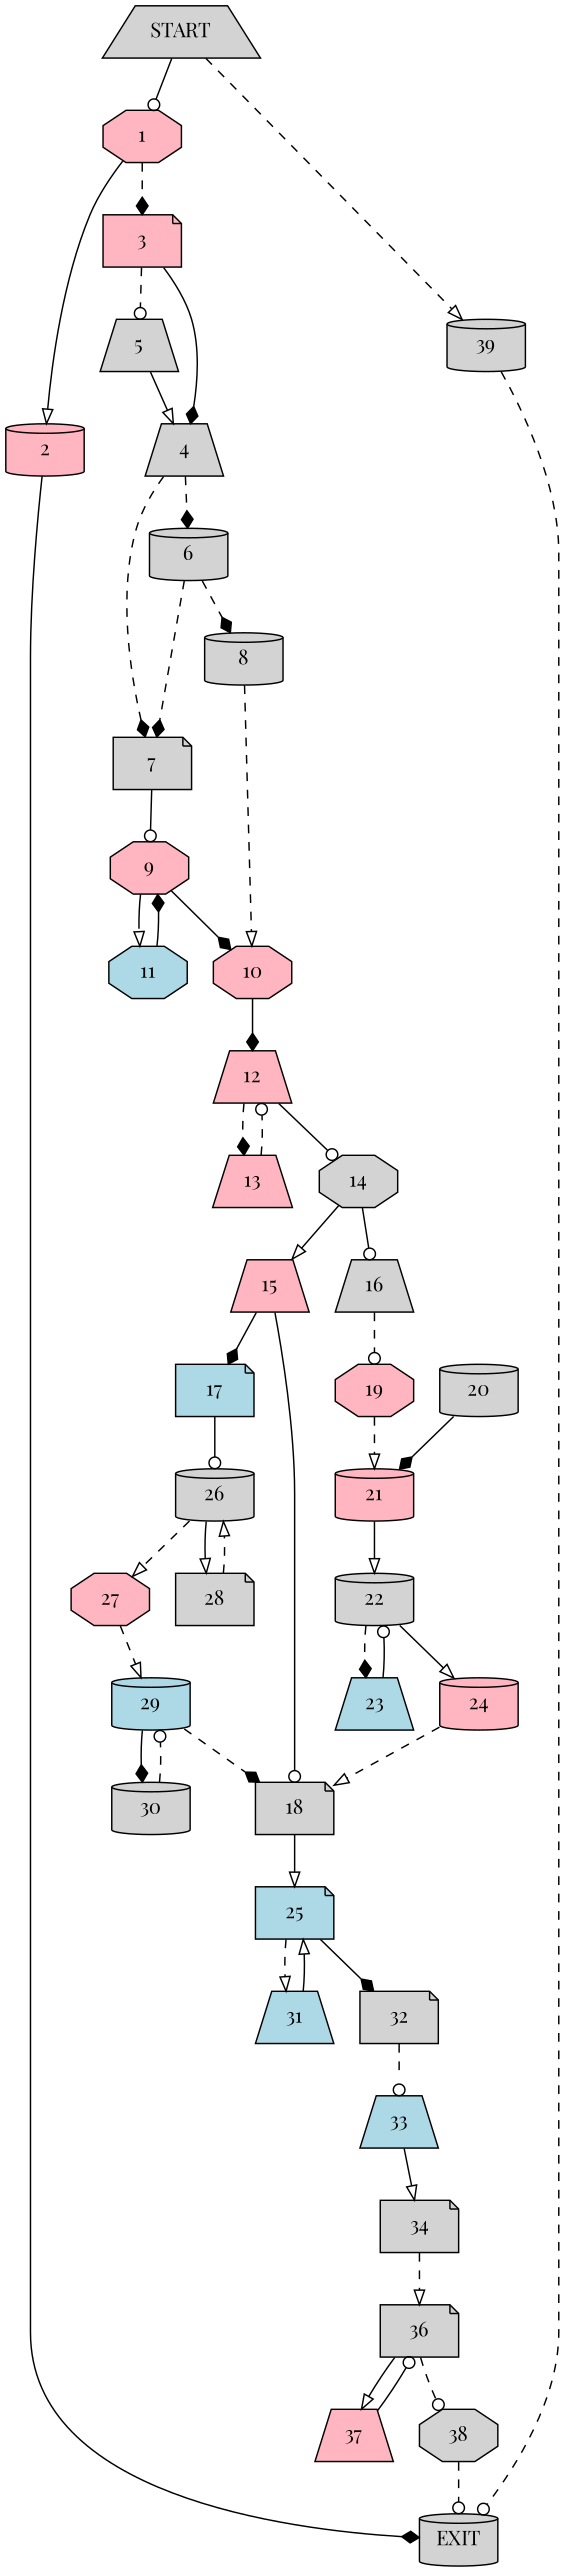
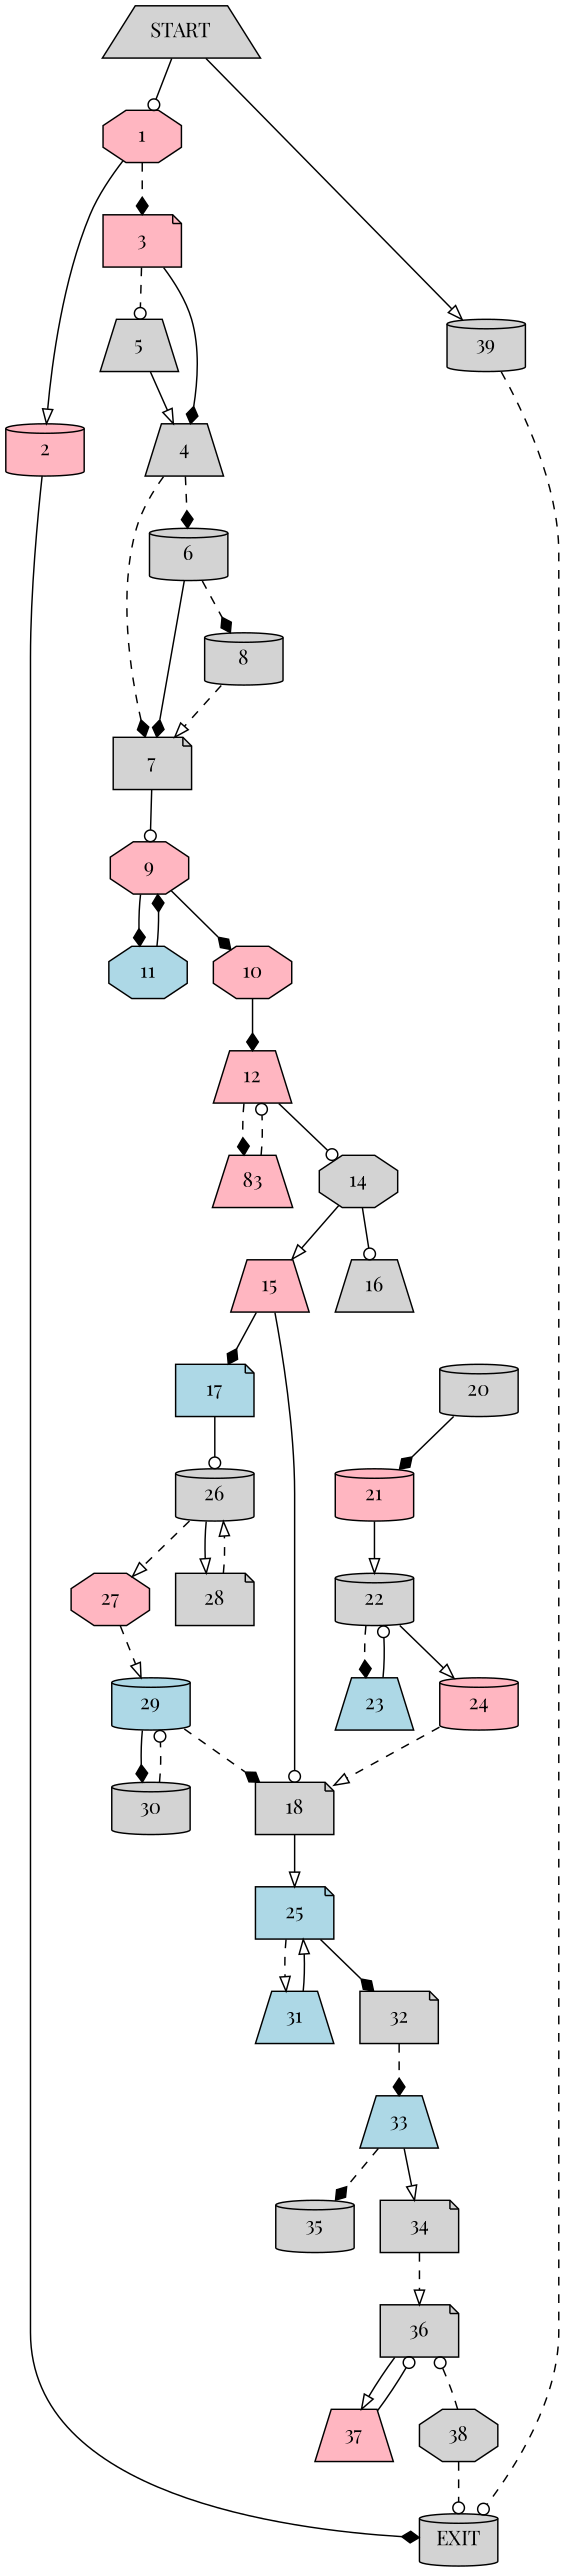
(329, 184) -> (329, 184)
(172, 650) -> (172, 650)
(248, 808) -> (203, 706)
(139, 912) -> (139, 912)
(253, 1181) -> (253, 1181)
(374, 1390) -> none
(399, 2061) -> (399, 2061)
none -> (315, 2226)
(428, 2379) -> (451, 2389)
